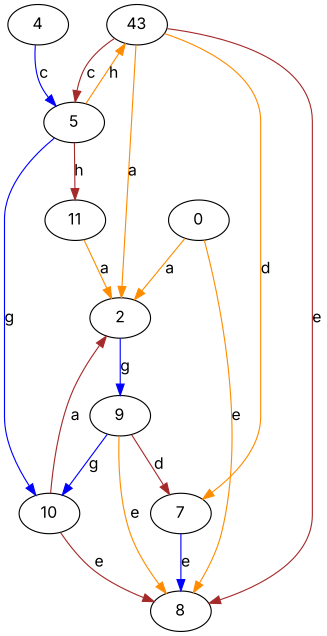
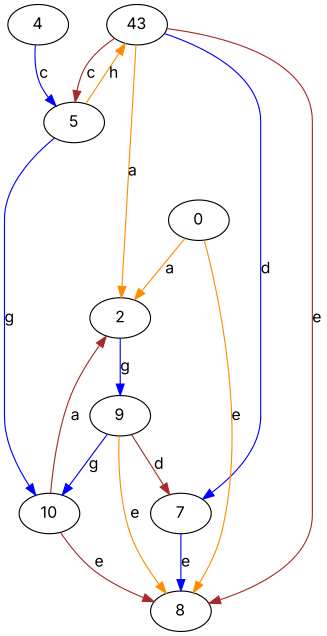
(75, 220) -> none
(261, 246) -> (261, 246)
